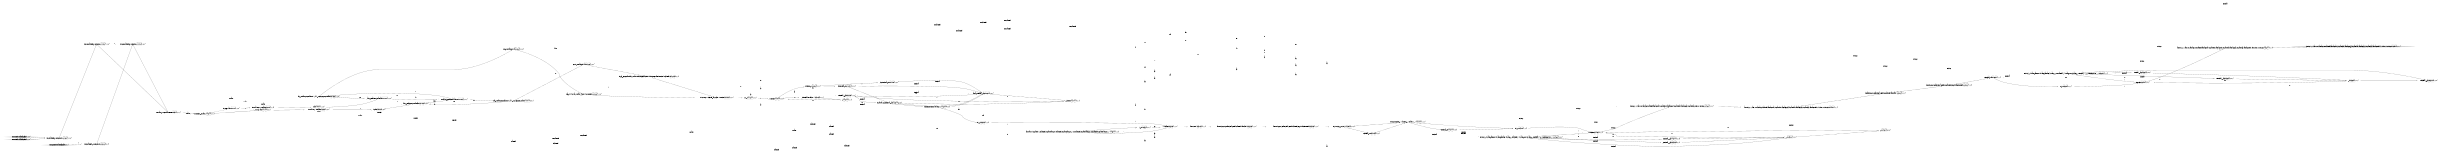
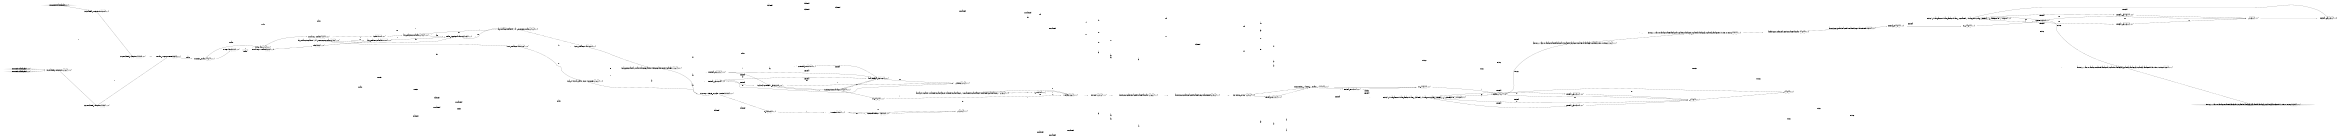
(1198, 55) -> (1198, 45)
(2068, 80) -> (2084, 15)
(813, 86) -> none
